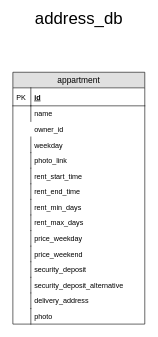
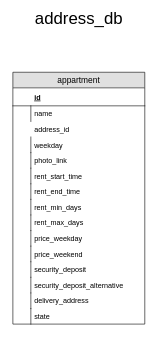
(22, 97) -> none
(49, 130) -> (53, 130)
(44, 317) -> (44, 317)
